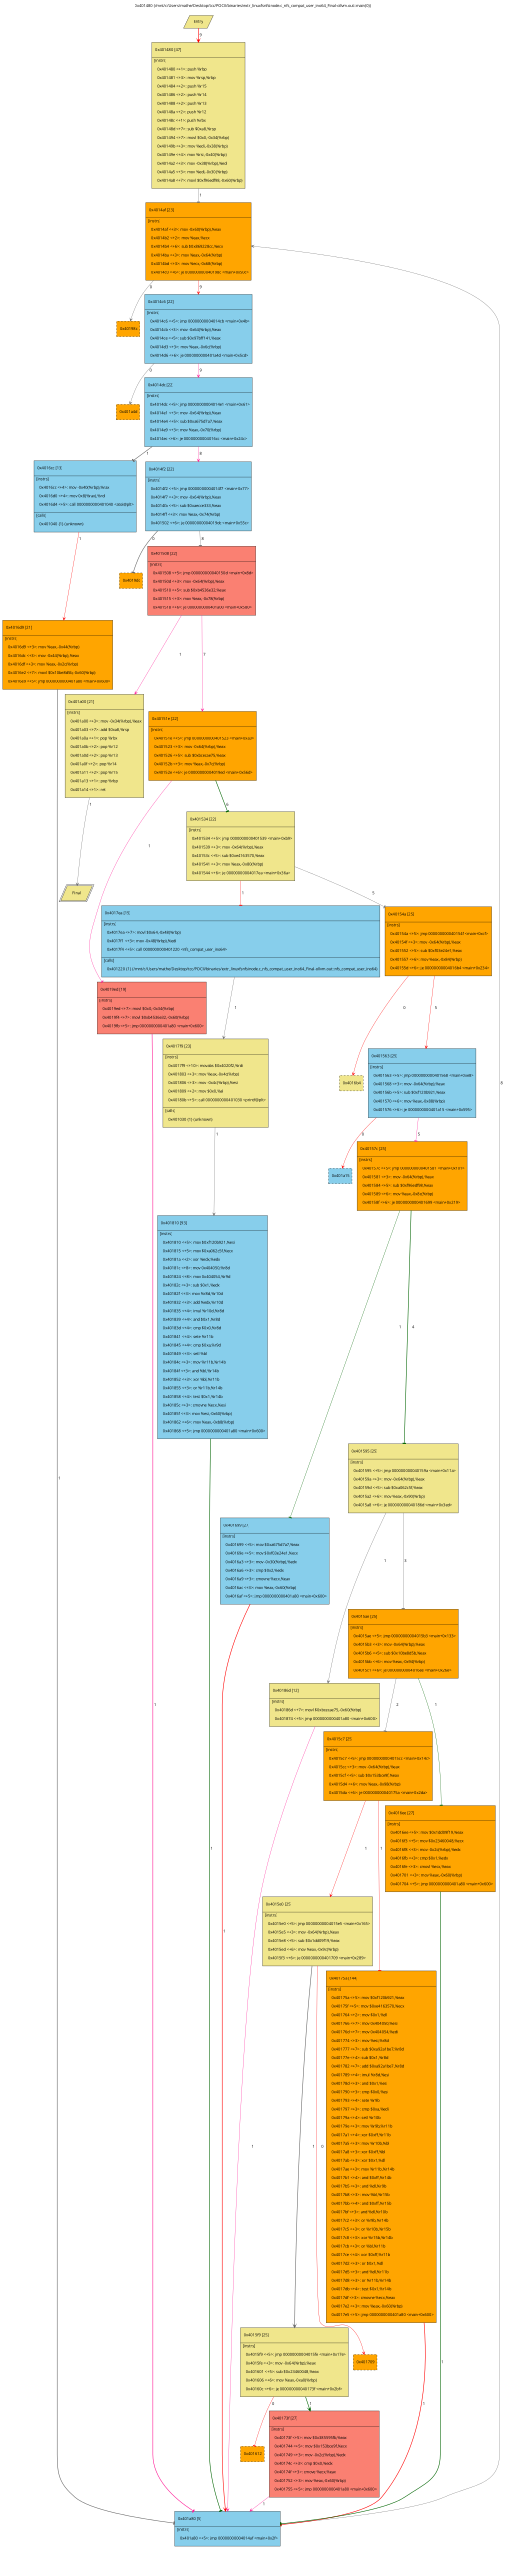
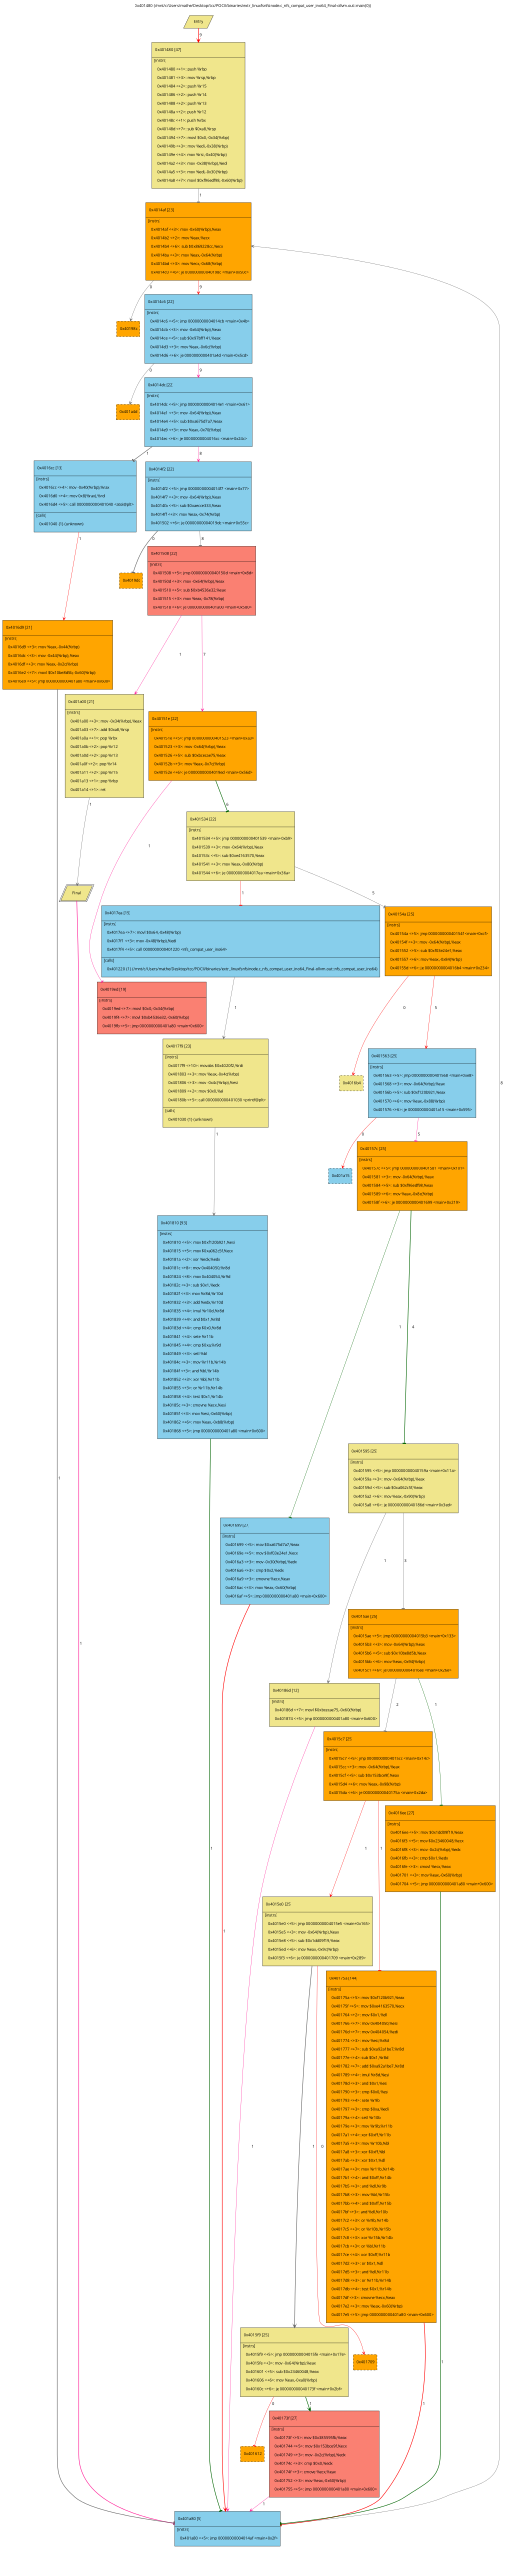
(153, 1780) -> (79, 1741)
